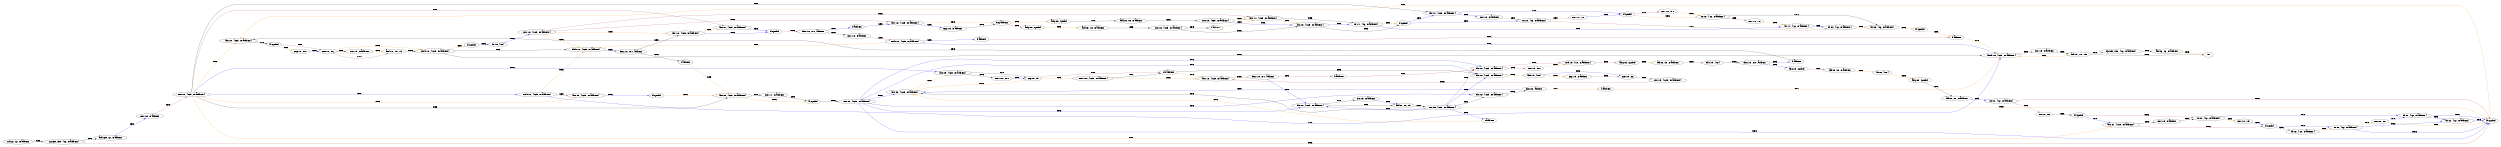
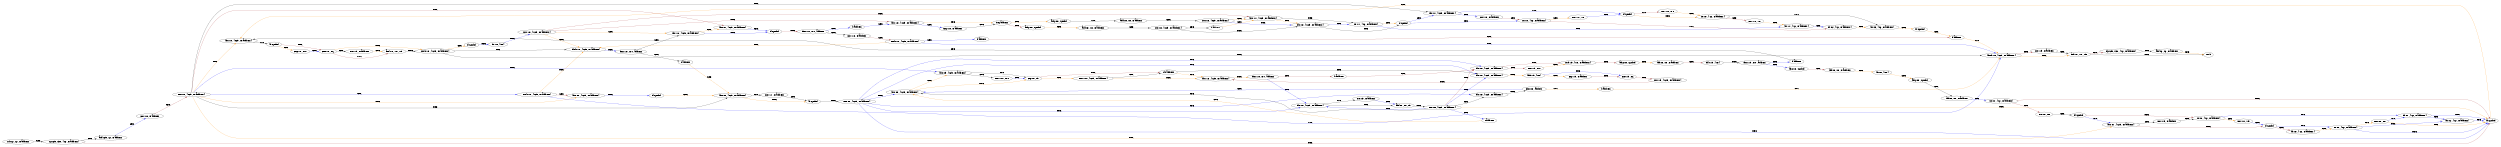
(2208, 55) -> (2208, 55)
